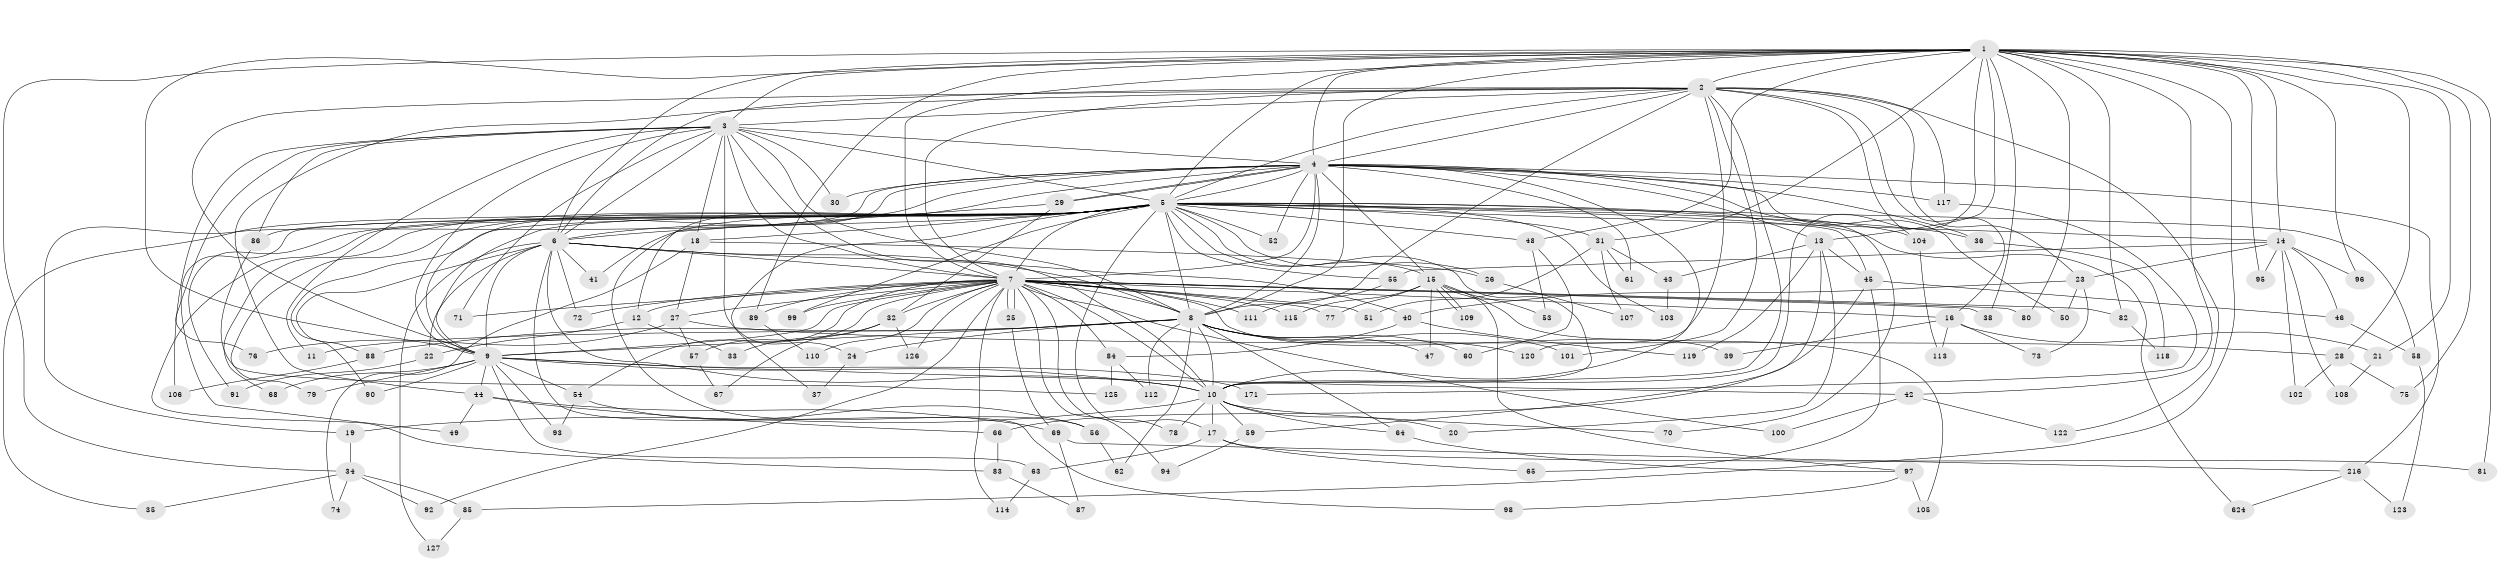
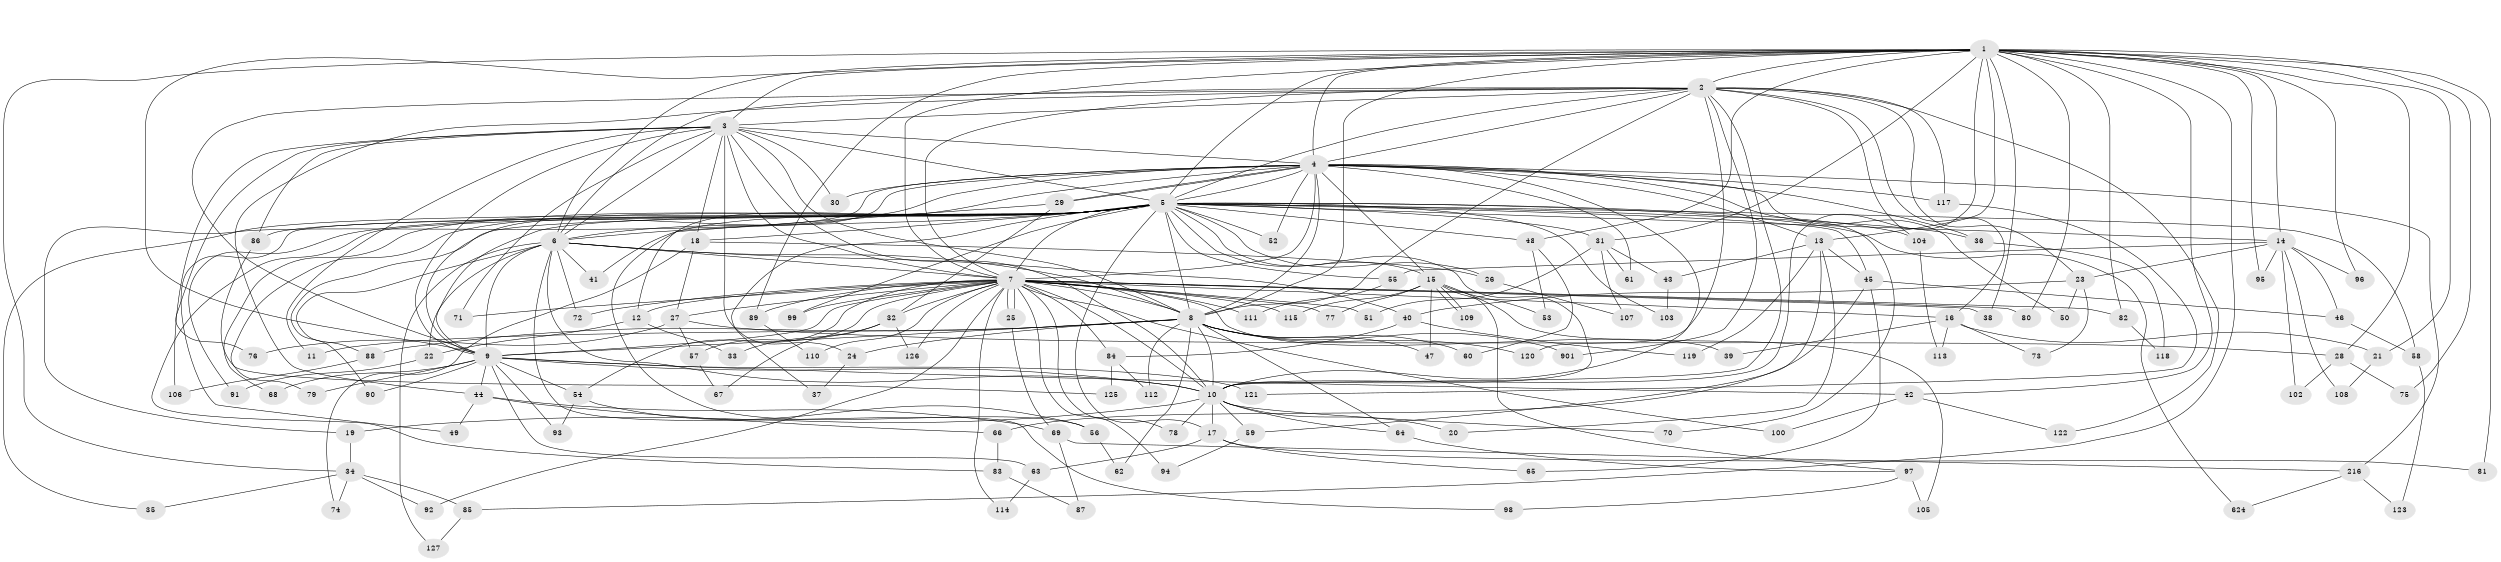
(1568, 357) -> (1568, 357)
(1252, 395) -> (1252, 395)
